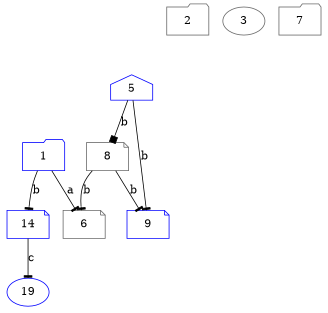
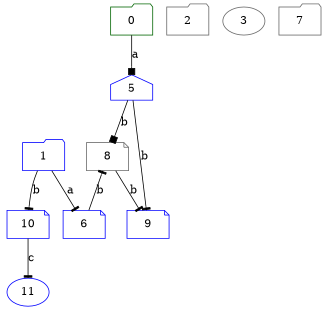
none -> (132, 21)
(83, 187) -> (95, 192)
(28, 224) -> (28, 224)
(84, 224) -> (84, 224)
(28, 292) -> (28, 292)
